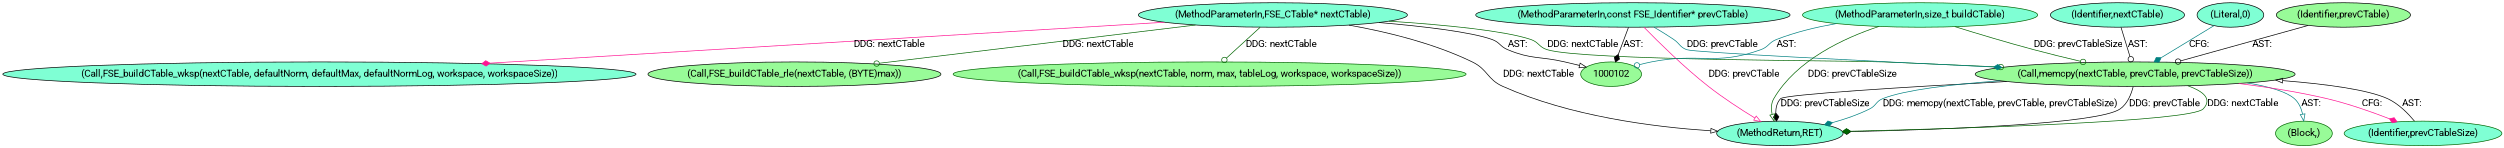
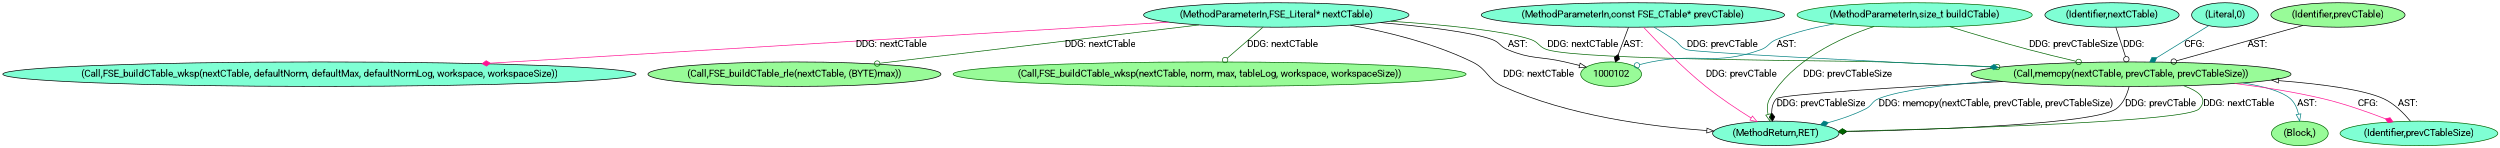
(1273, 15) -> (1276, 15)
(1633, 15) -> (1633, 15)
(2139, 45) -> (2135, 45)
